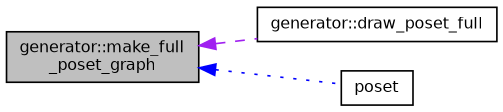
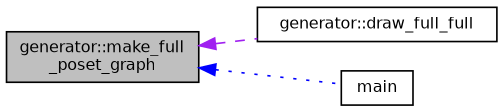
(377, 24) -> (377, 24)
(377, 88) -> (377, 88)
